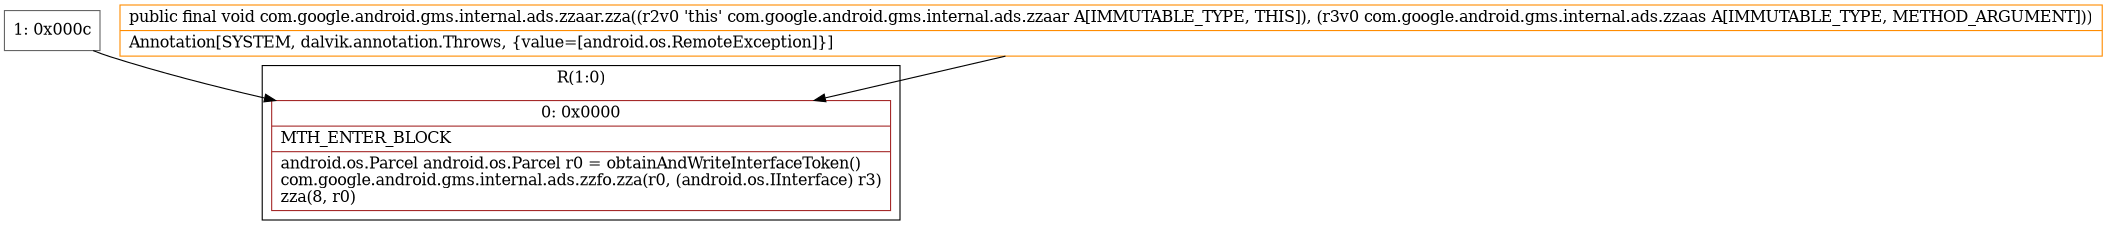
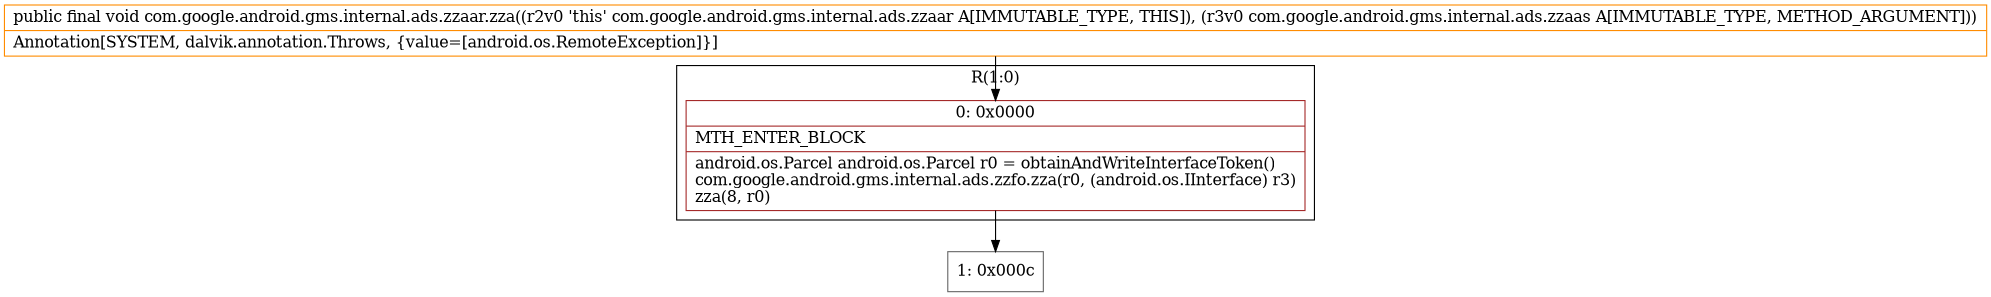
(178, 77) -> (996, 227)
